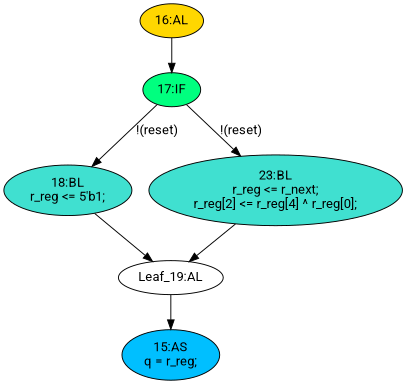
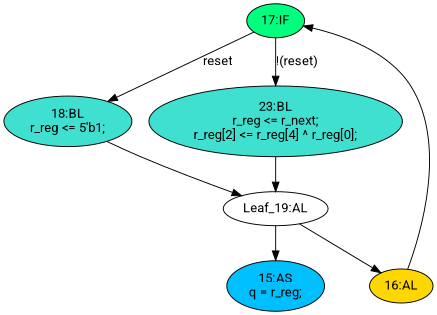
(157, 131) -> (218, 62)
none -> (336, 246)
